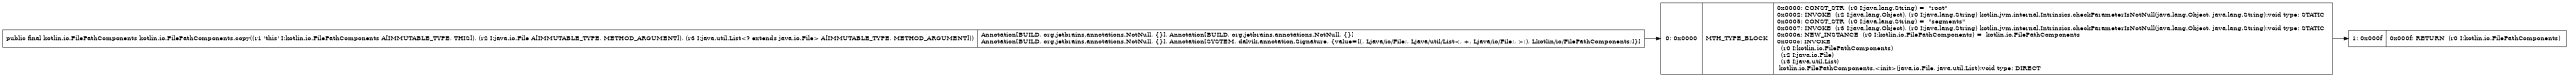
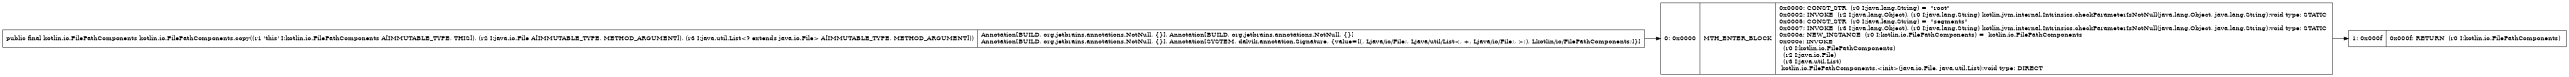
(1737, 38) -> (1738, 38)
